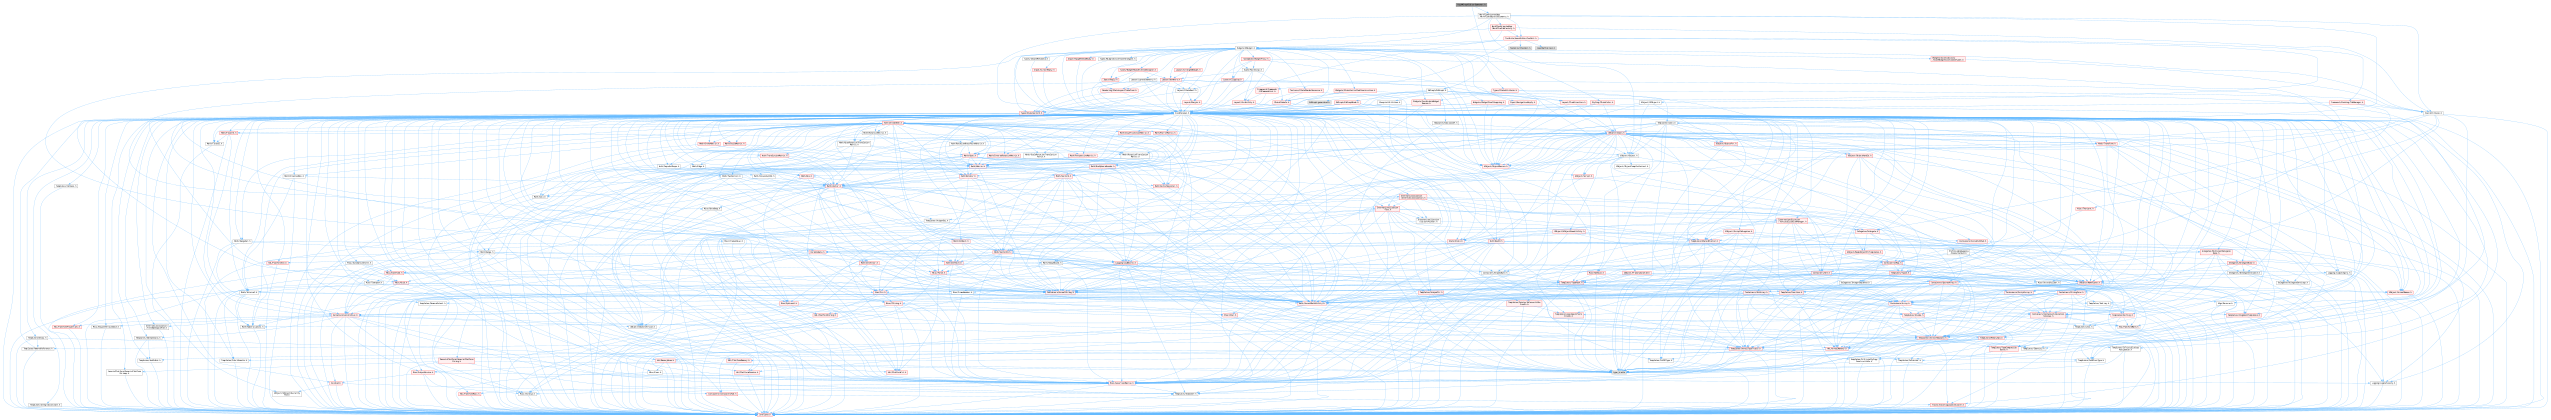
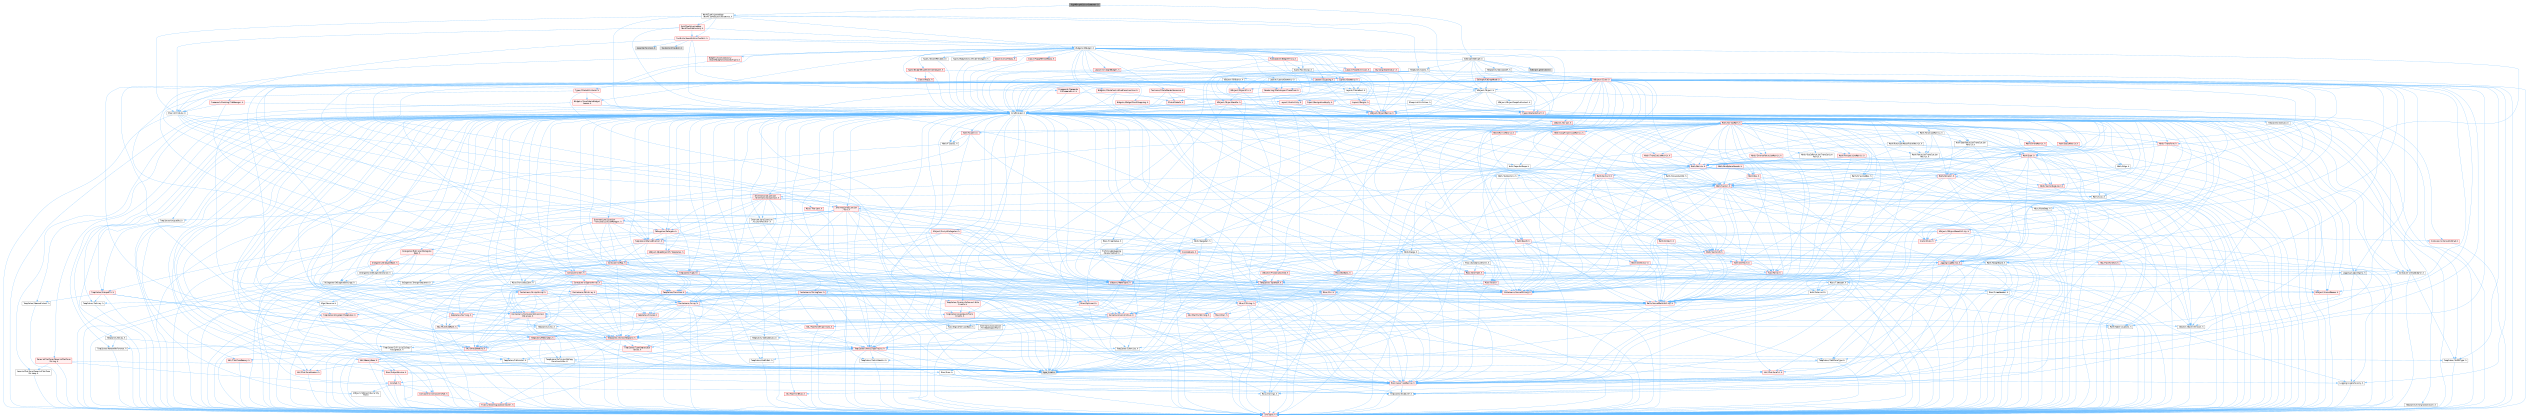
(500, 117) -> (199, 152)
(1593, 165) -> (1405, 96)
